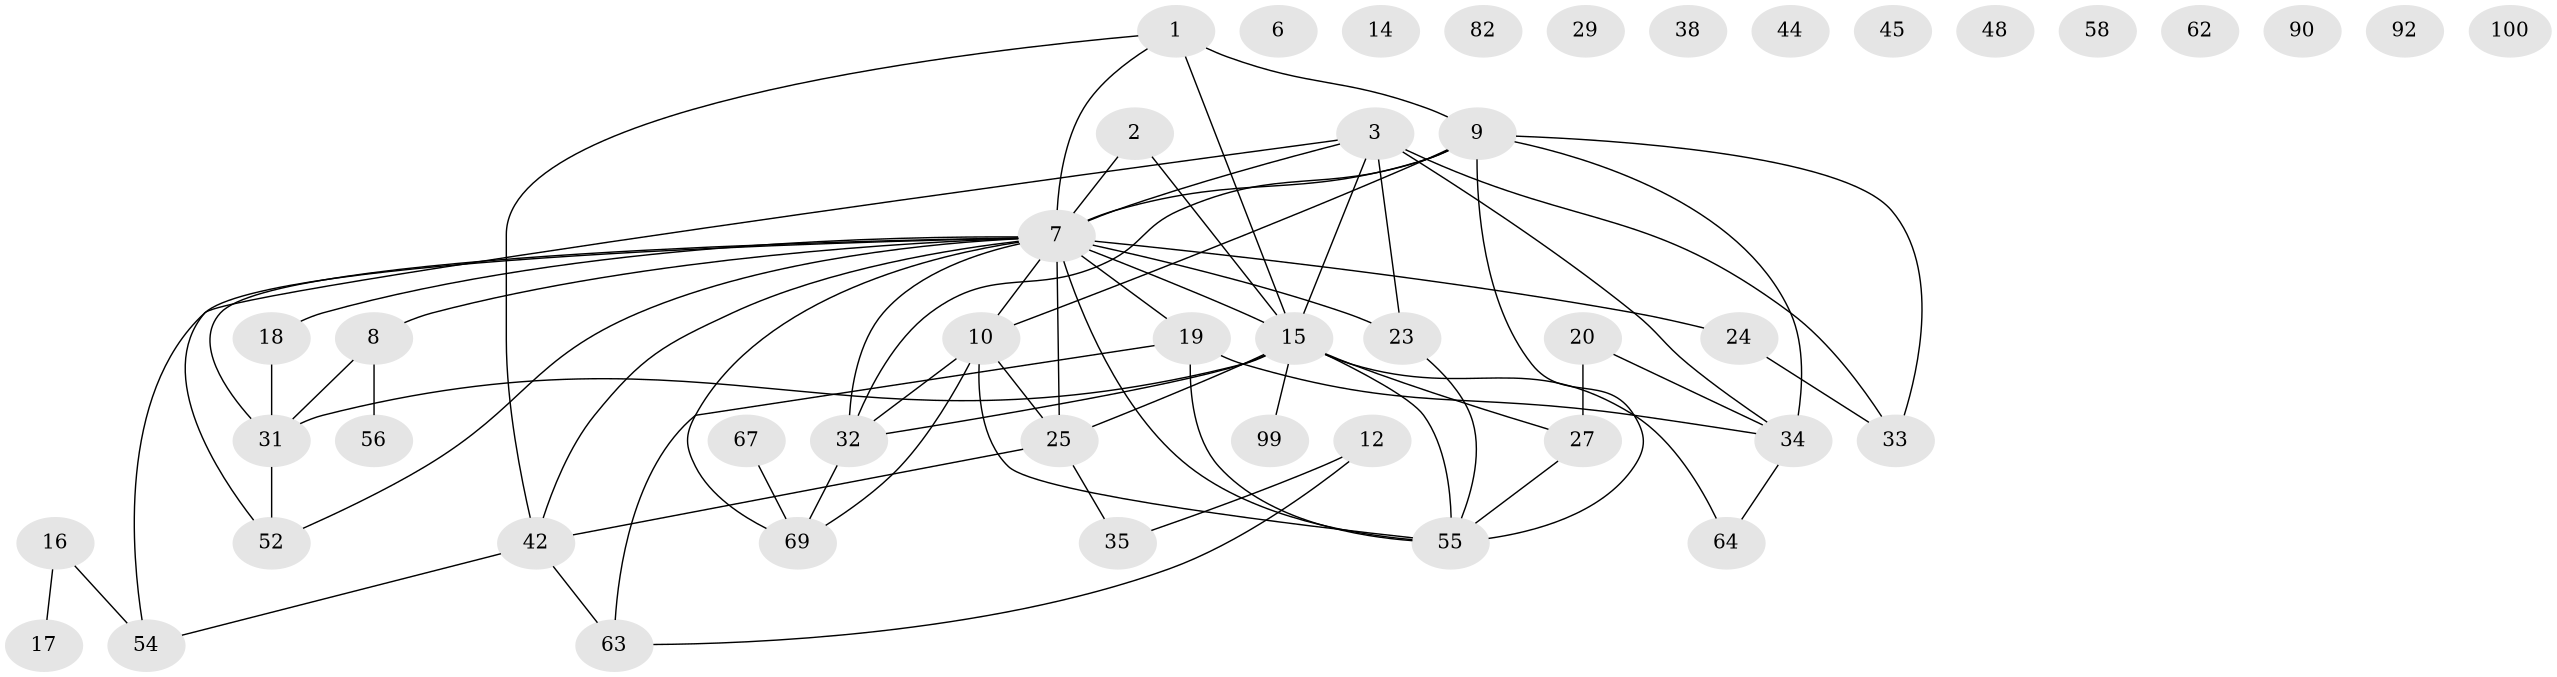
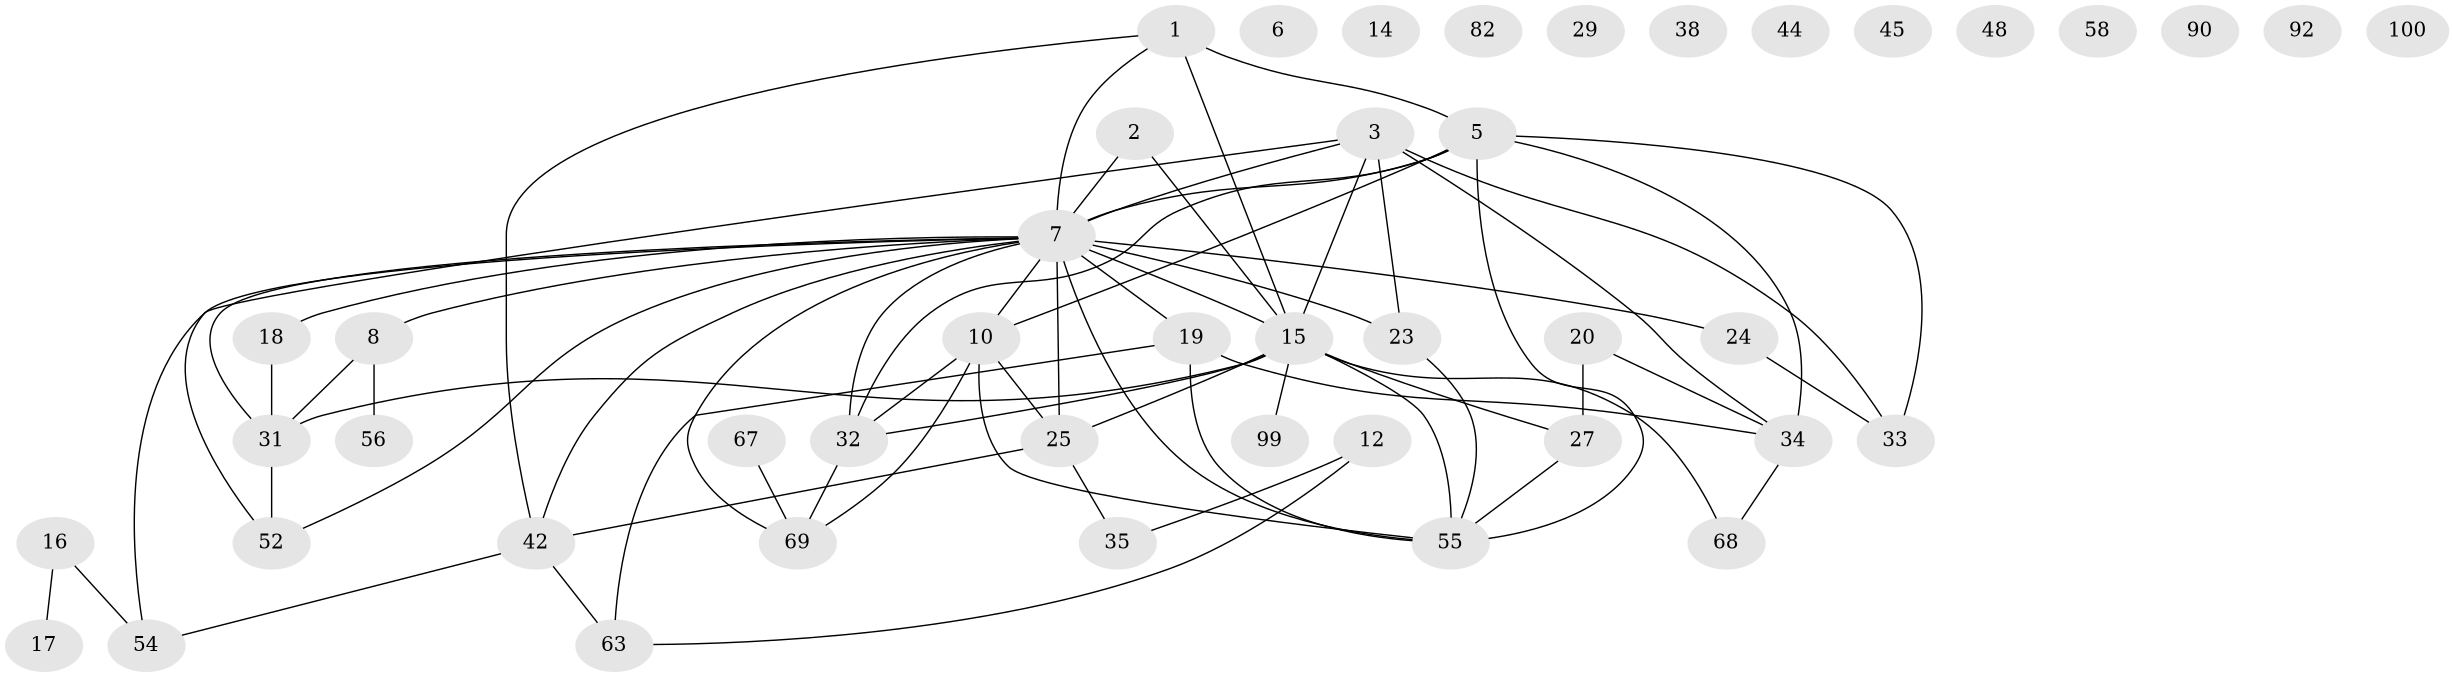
(2200, 31) -> none
(1478, 134) -> (1478, 134)
(1727, 543) -> (1727, 543)
